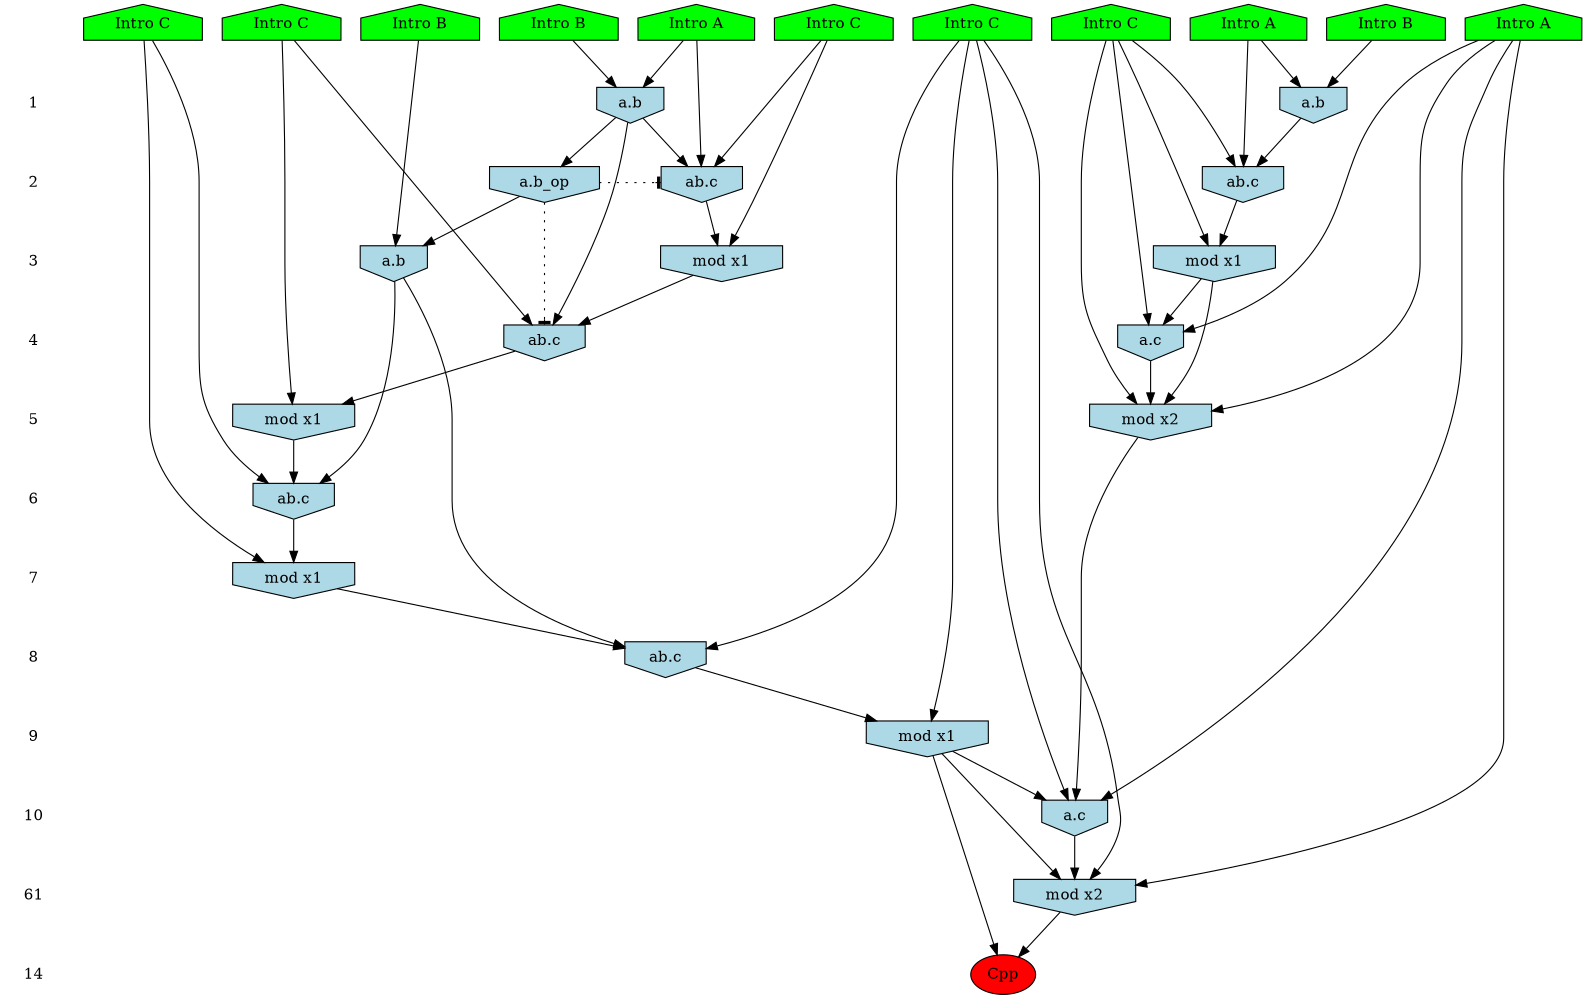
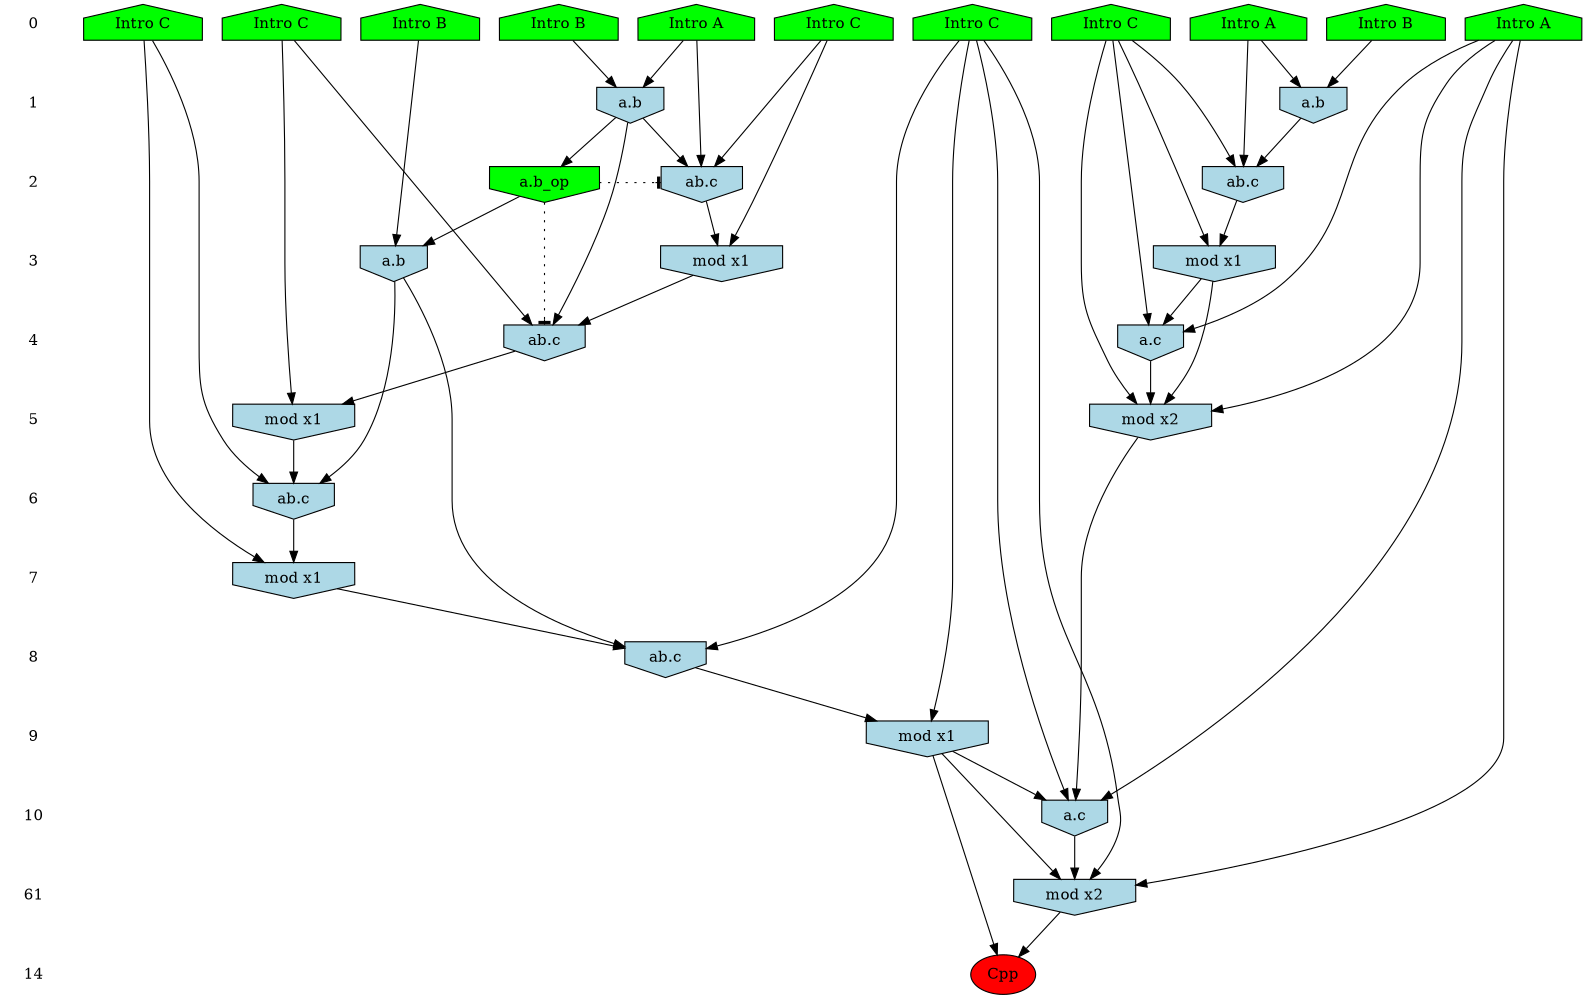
none -> (34, 24)
(544, 183) -> (544, 183)
